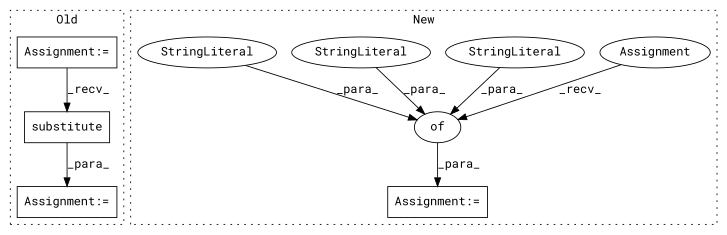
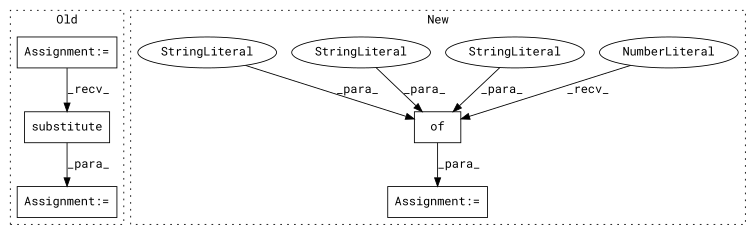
(655, 52) -> (669, 52)
(438, 127) -> (438, 127)
